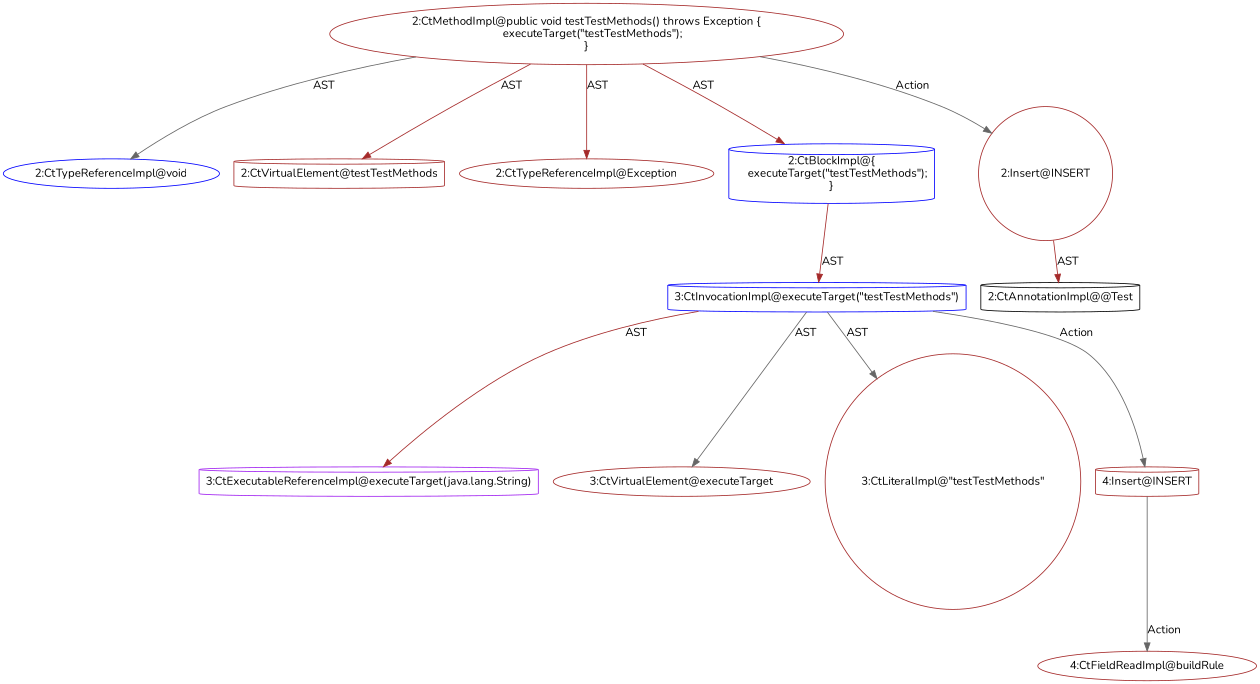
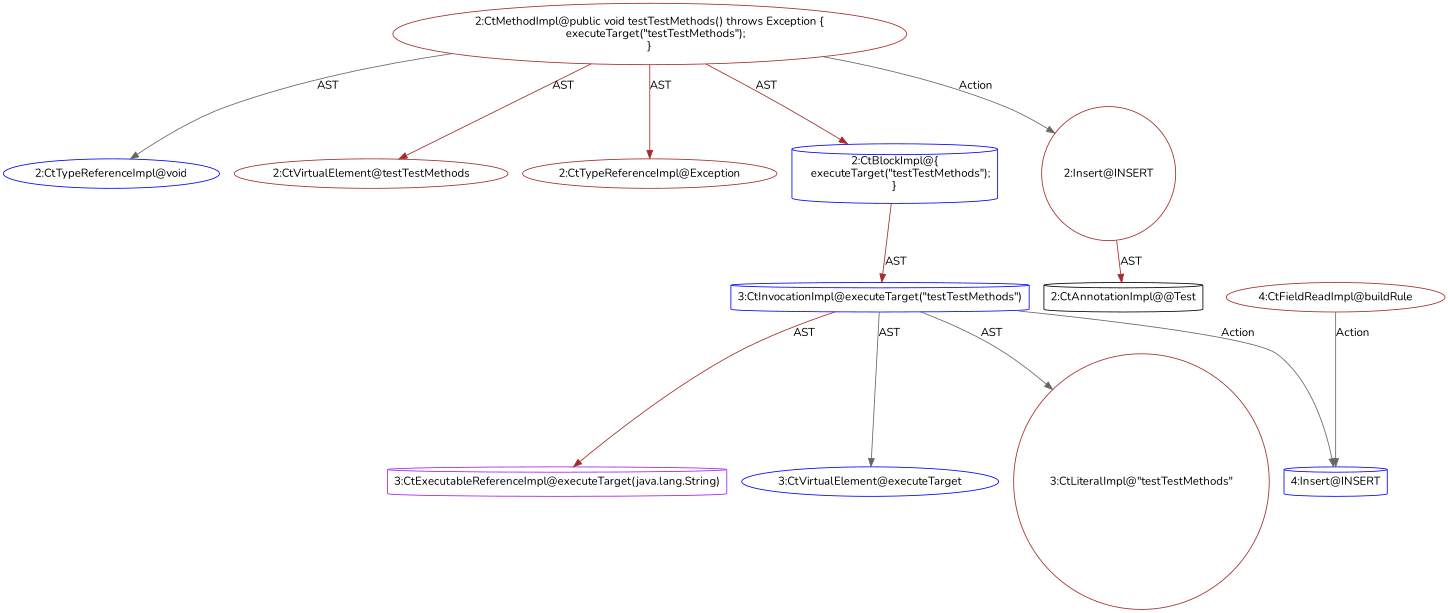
(339, 174) -> (371, 174)
(682, 482) -> (870, 482)
(1147, 482) -> (1336, 482)
(1147, 570) -> (1336, 385)
